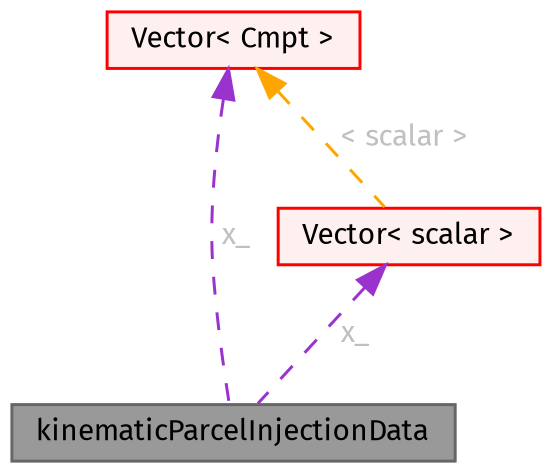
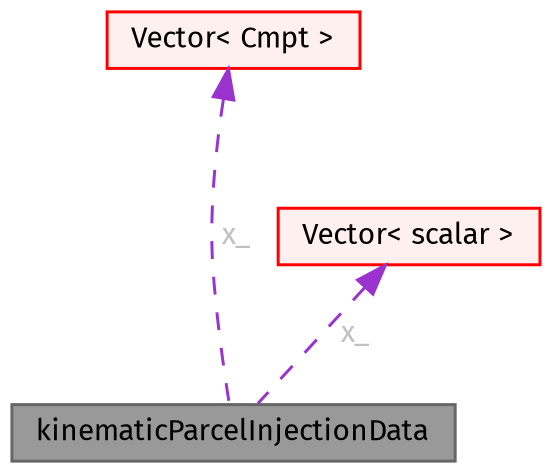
(331, 149) -> none
